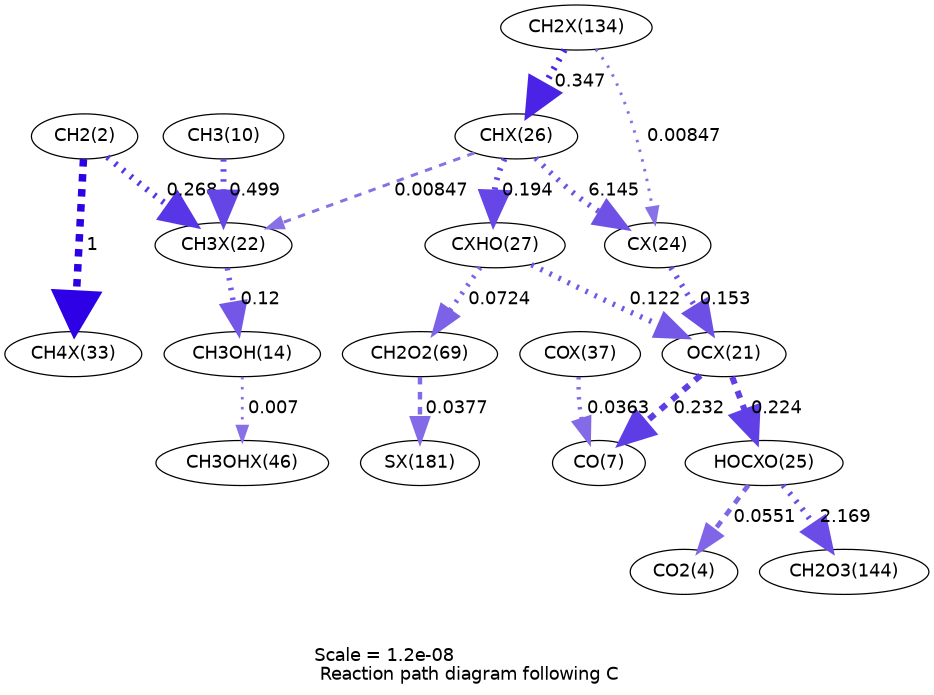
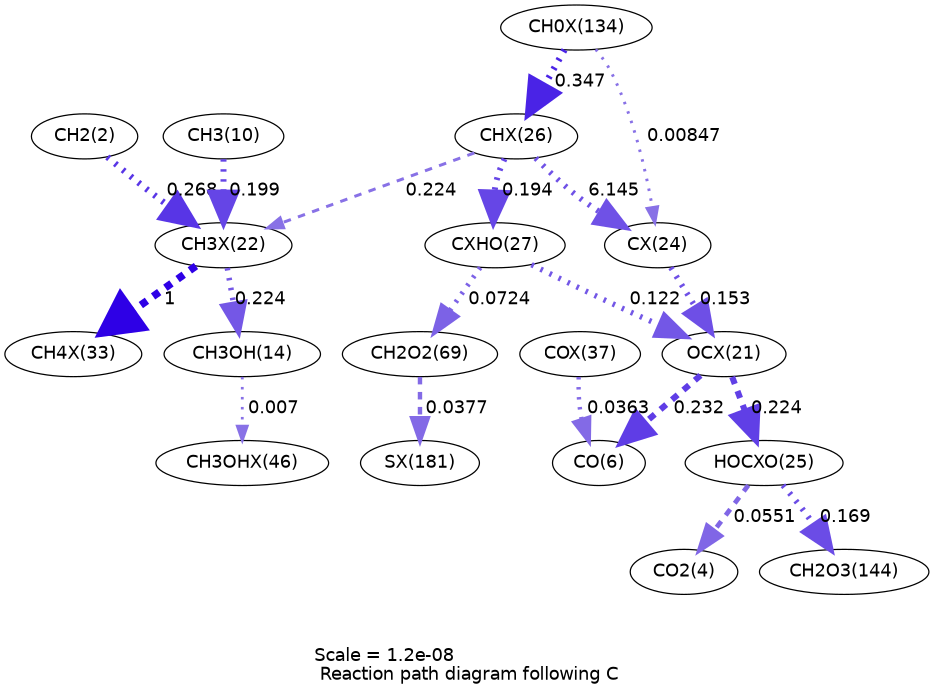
(576, 28) -> (576, 28)
(252, 191) -> (252, 191)
(429, 191) -> (429, 191)
(80, 226) -> (164, 289)
(258, 300) -> (258, 300)
(599, 463) -> (599, 463)
(843, 517) -> (843, 517)
